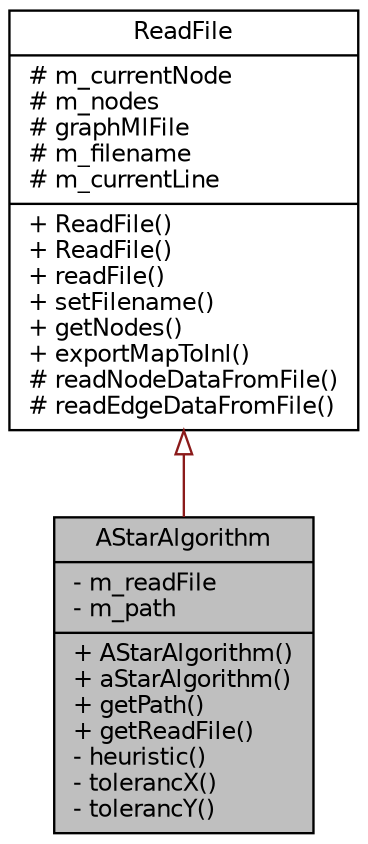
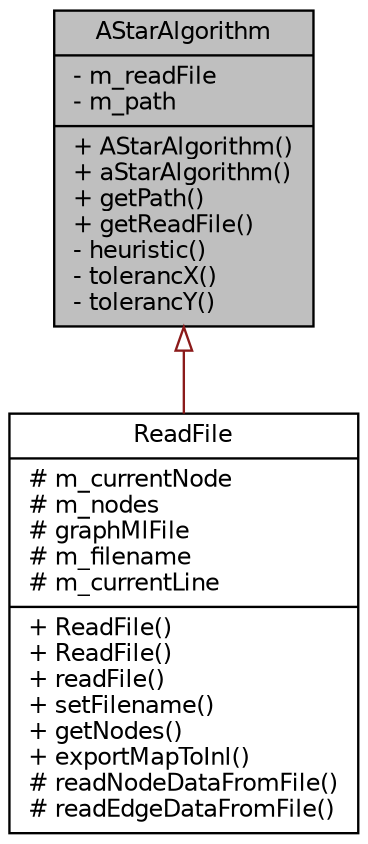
(184, 486) -> (184, 382)
